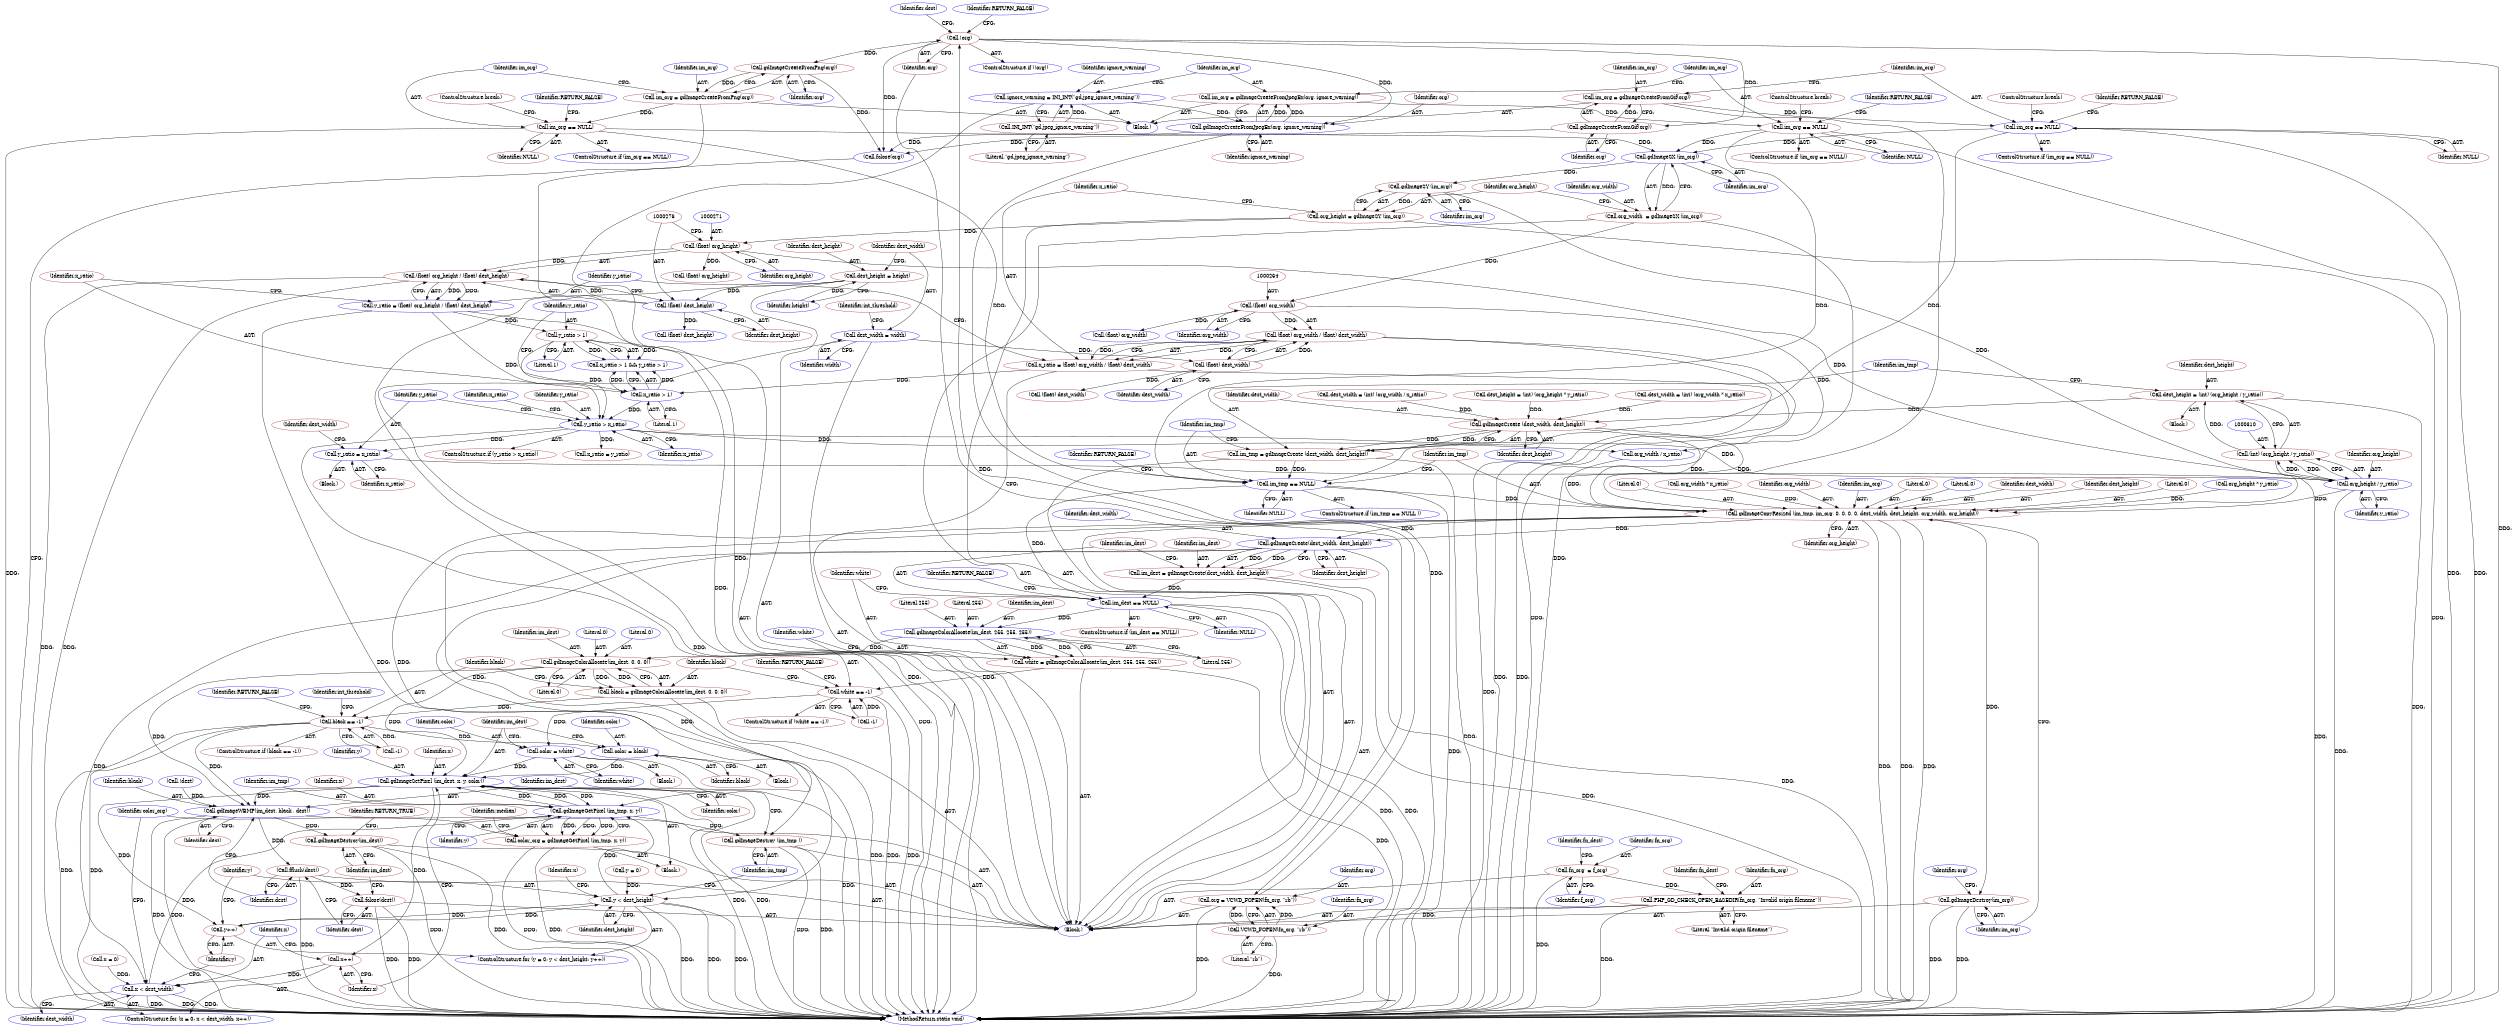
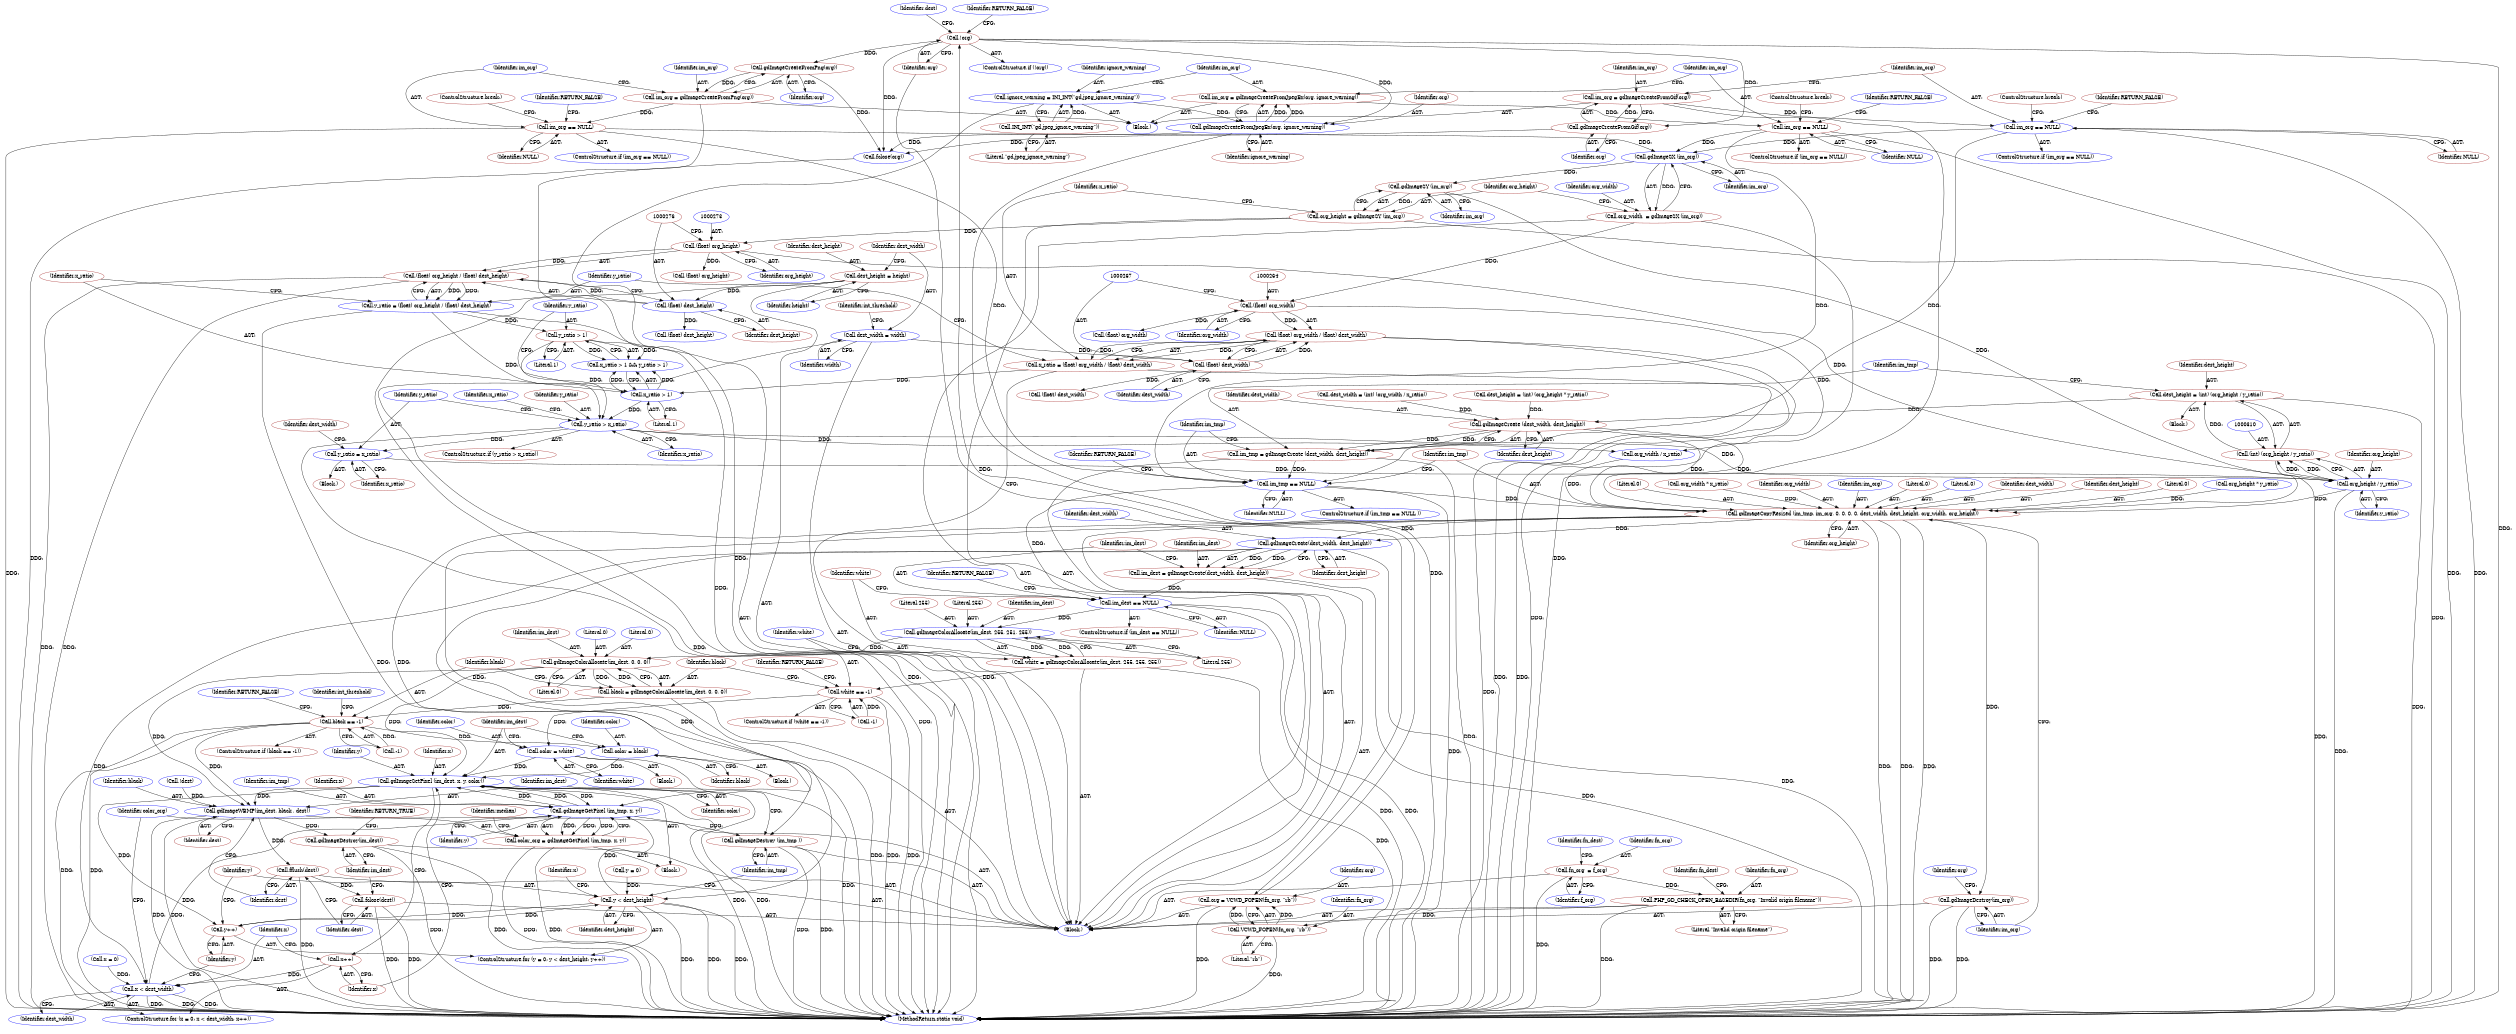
(711, 217) -> (711, 217)
none -> (1121, 276)
(839, 291) -> (839, 291)
(1690, 395) -> none
(2279, 425) -> (2279, 425)
(602, 455) -> none
(37, 559) -> (37, 559)
(968, 633) -> (968, 633)
(421, 871) -> (421, 871)
(105, 960) -> (105, 960)
